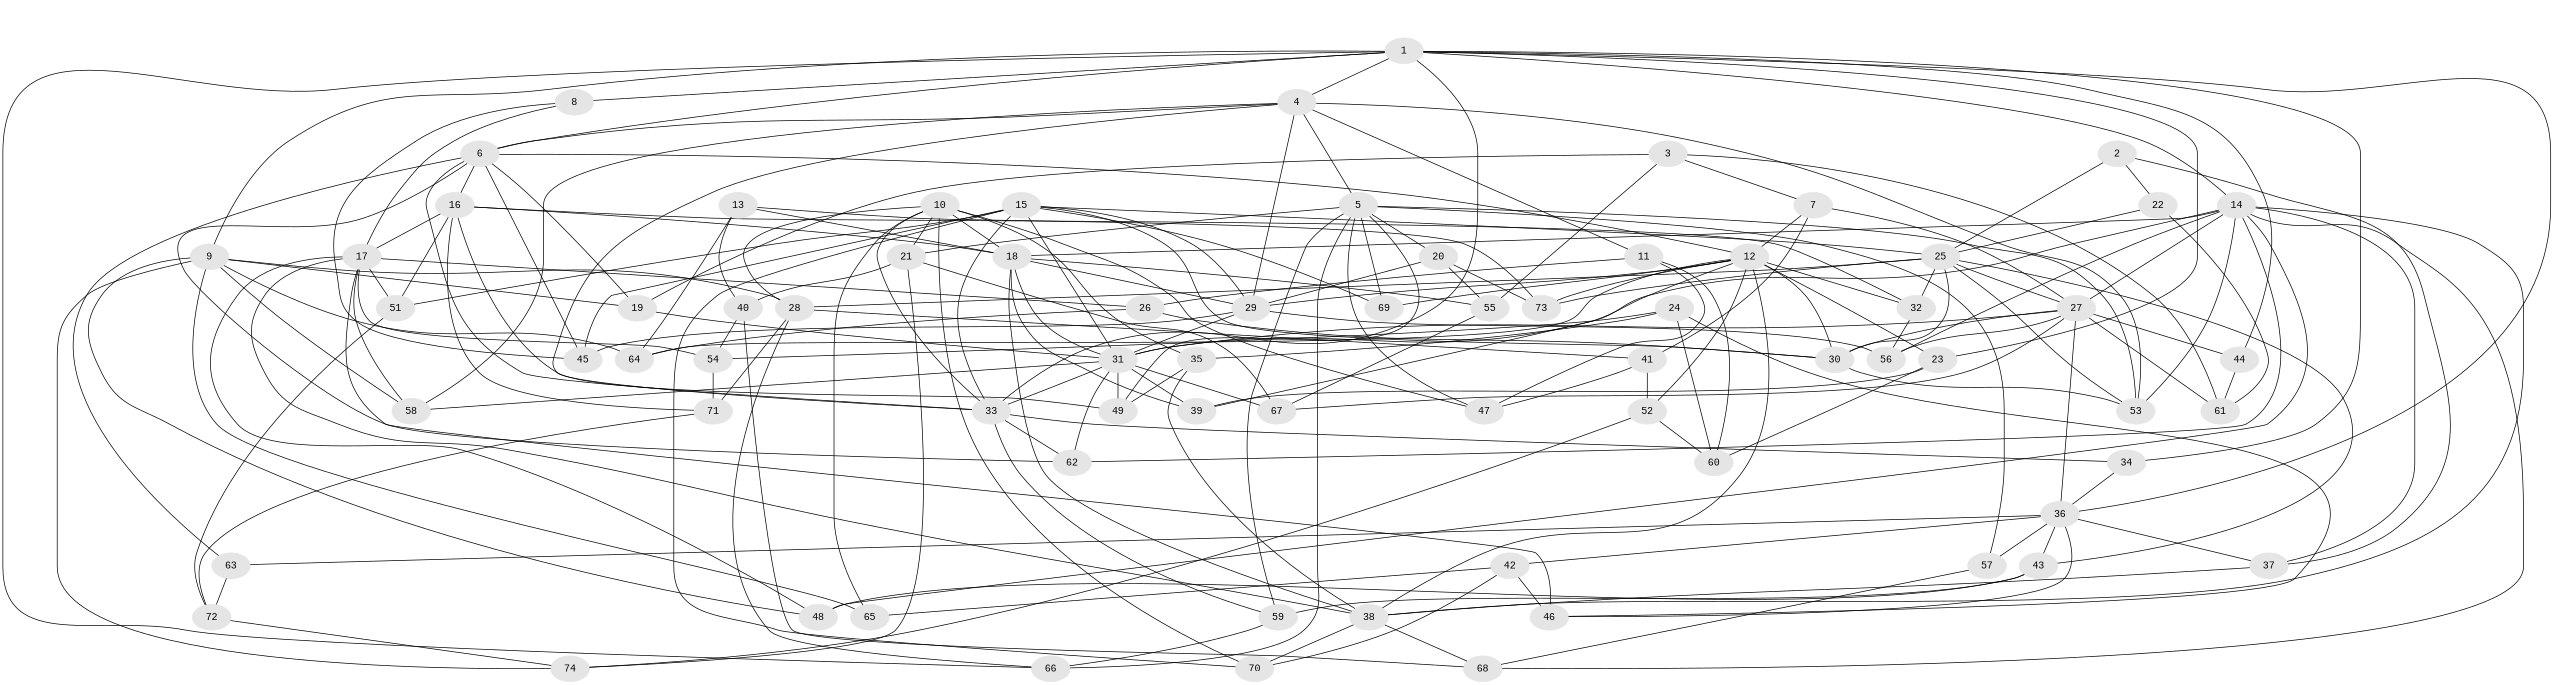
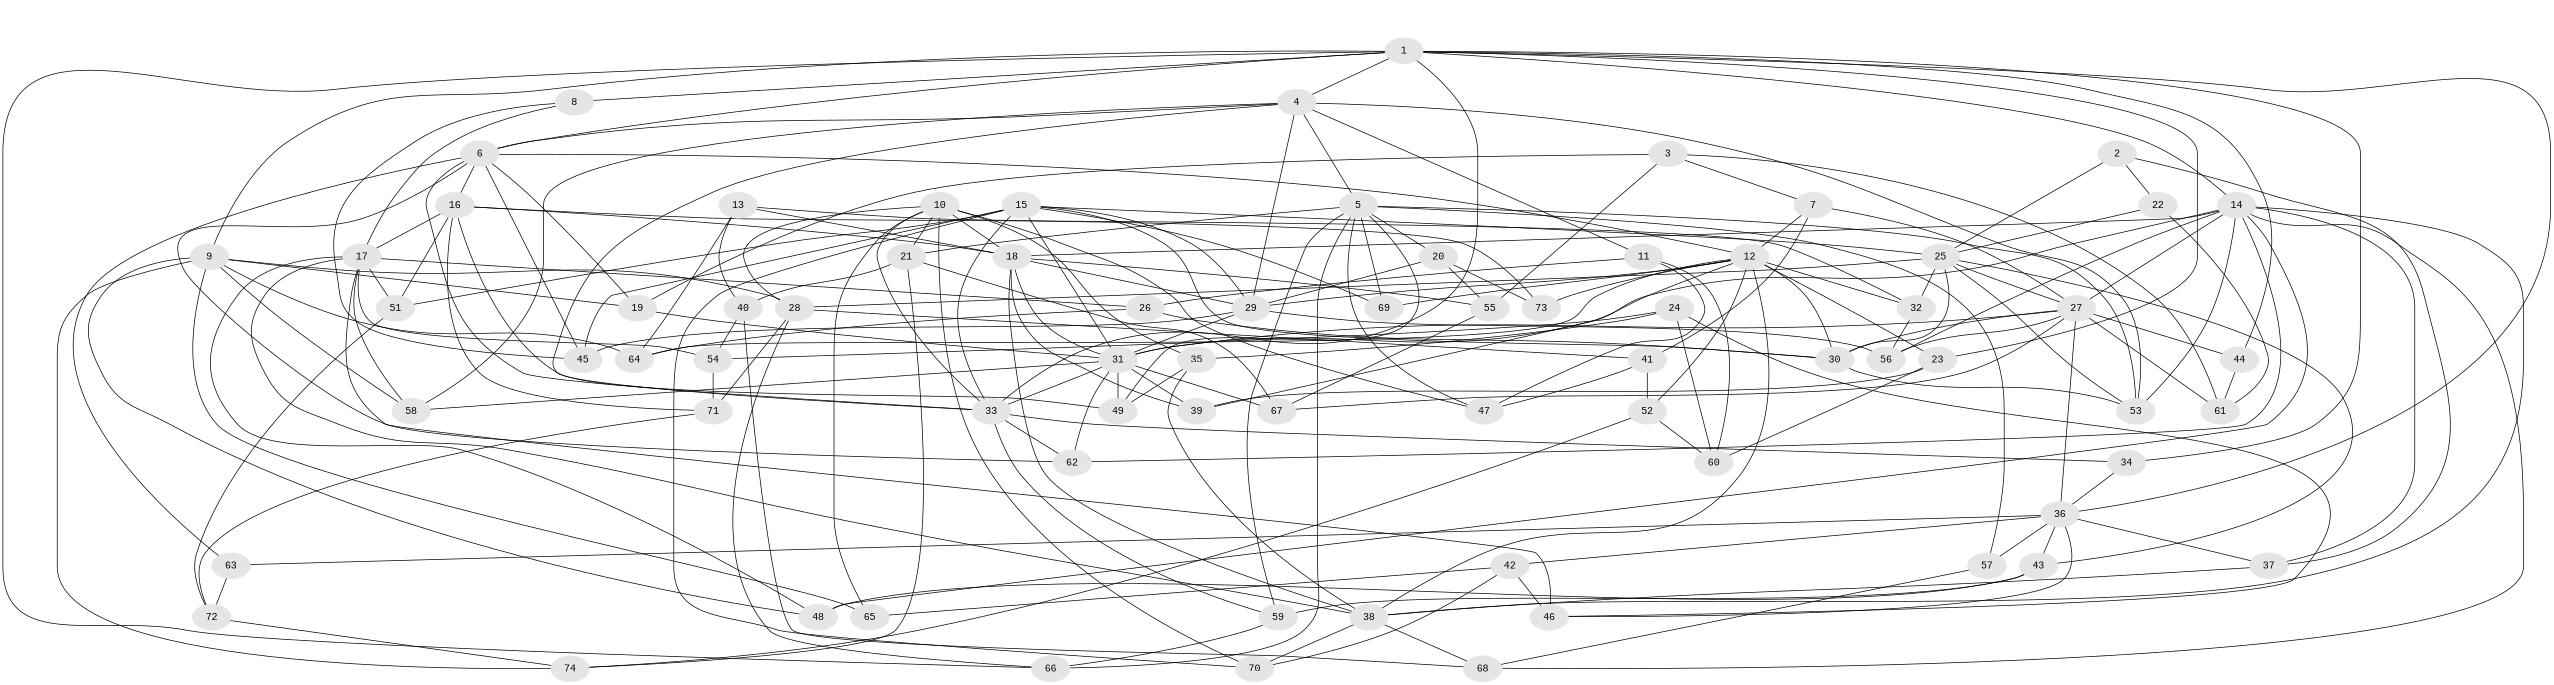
(1658, 286) -> none
